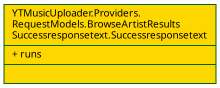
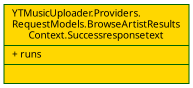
(110, 36) -> (96, 36)
